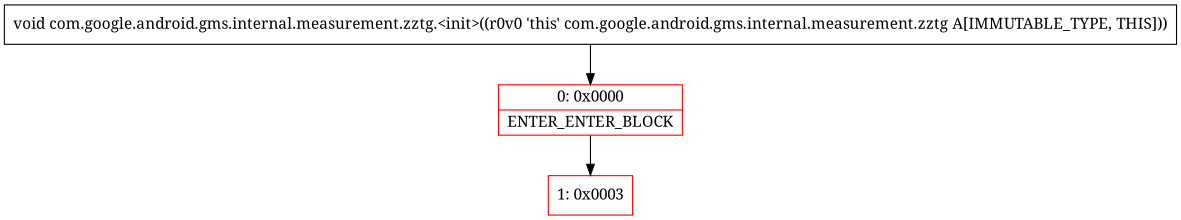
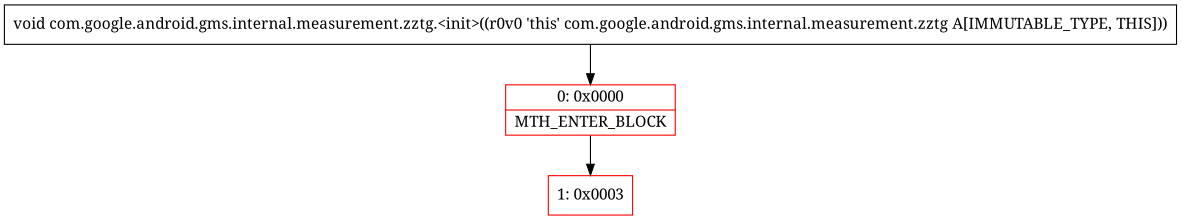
(590, 122) -> (590, 122)
